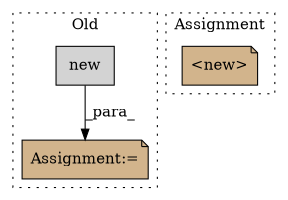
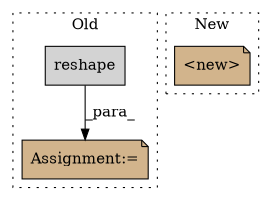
(220, 25) -> (212, 25)
(85, 66) -> (85, 66)
